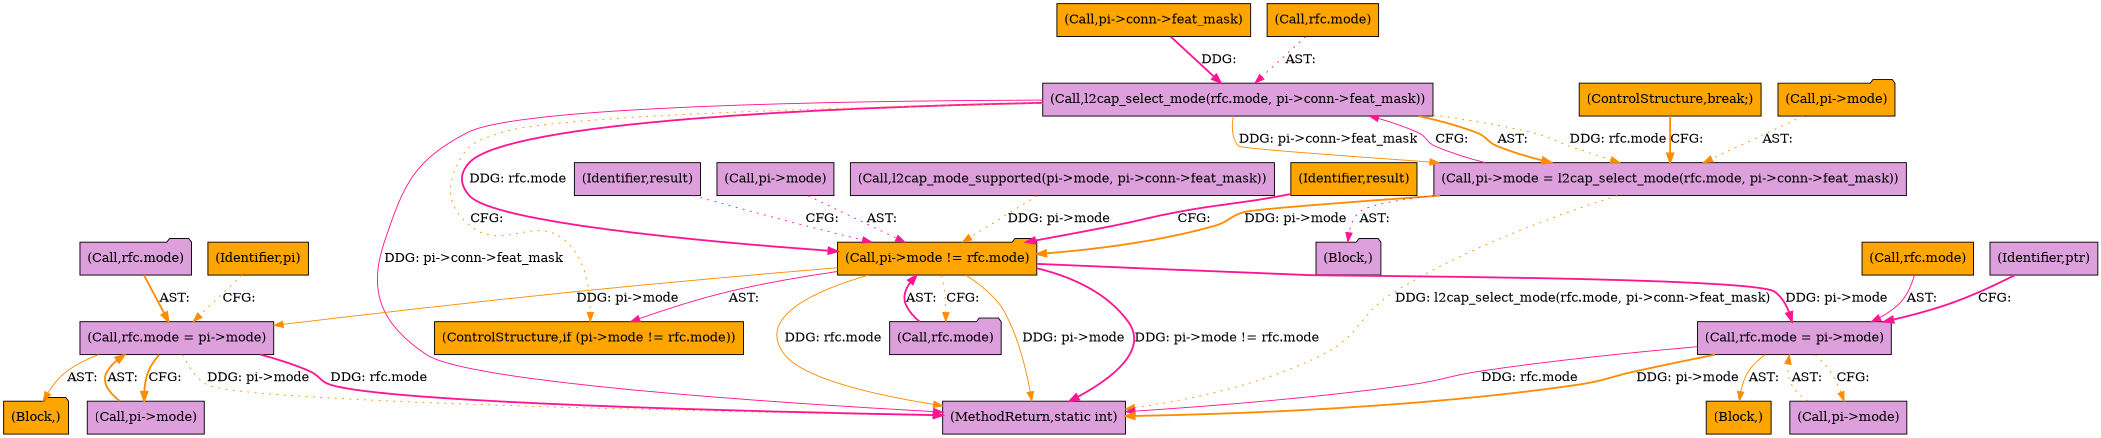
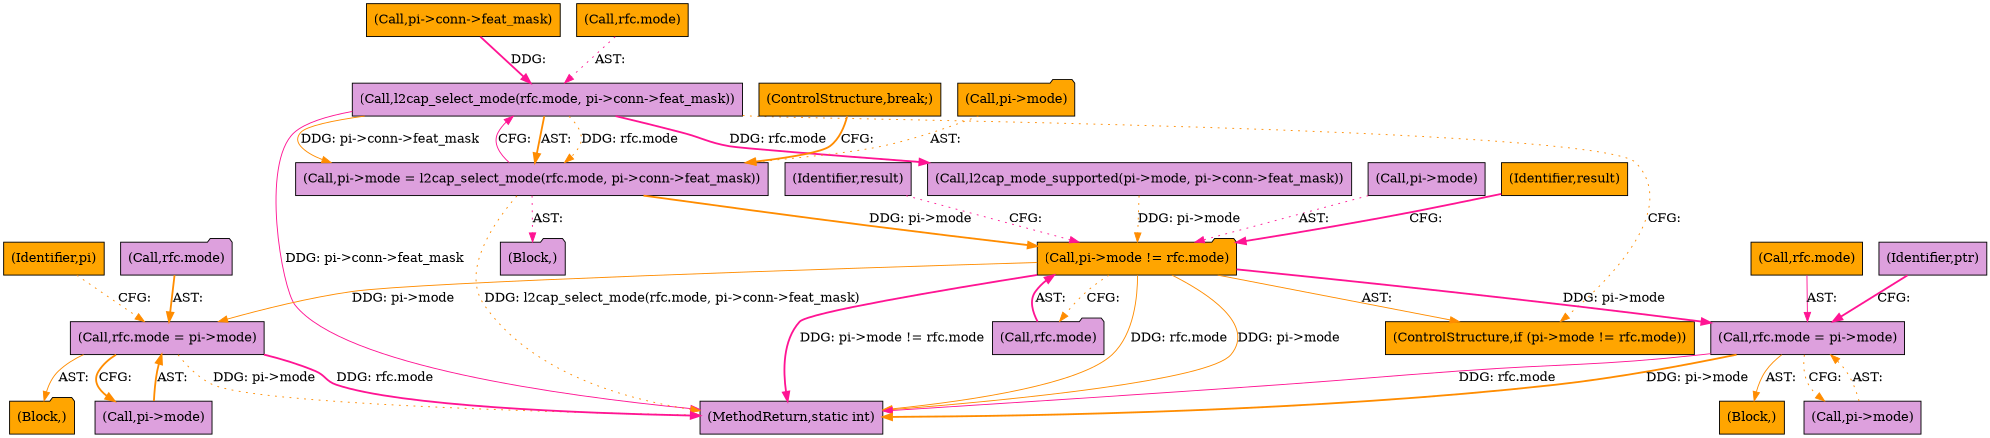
(553, 135) -> (766, 150)
(737, 290) -> (1334, 298)
